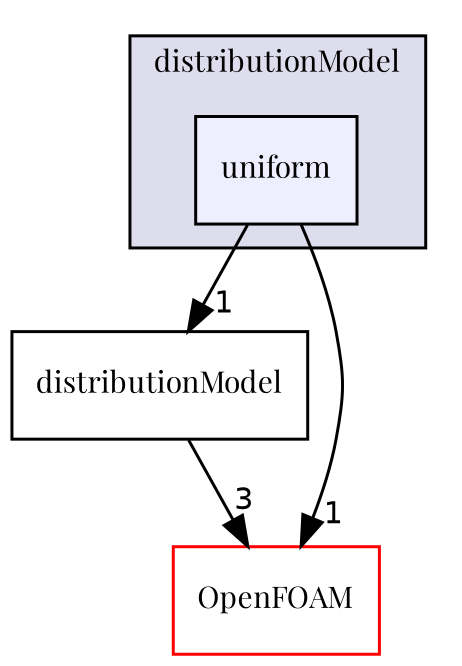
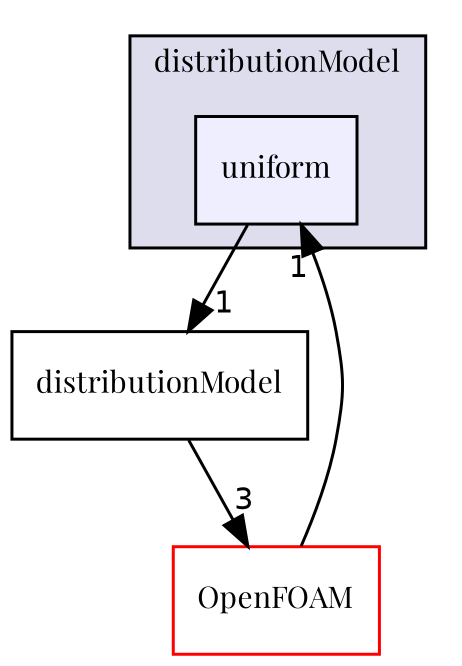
(342, 370) -> (342, 401)
